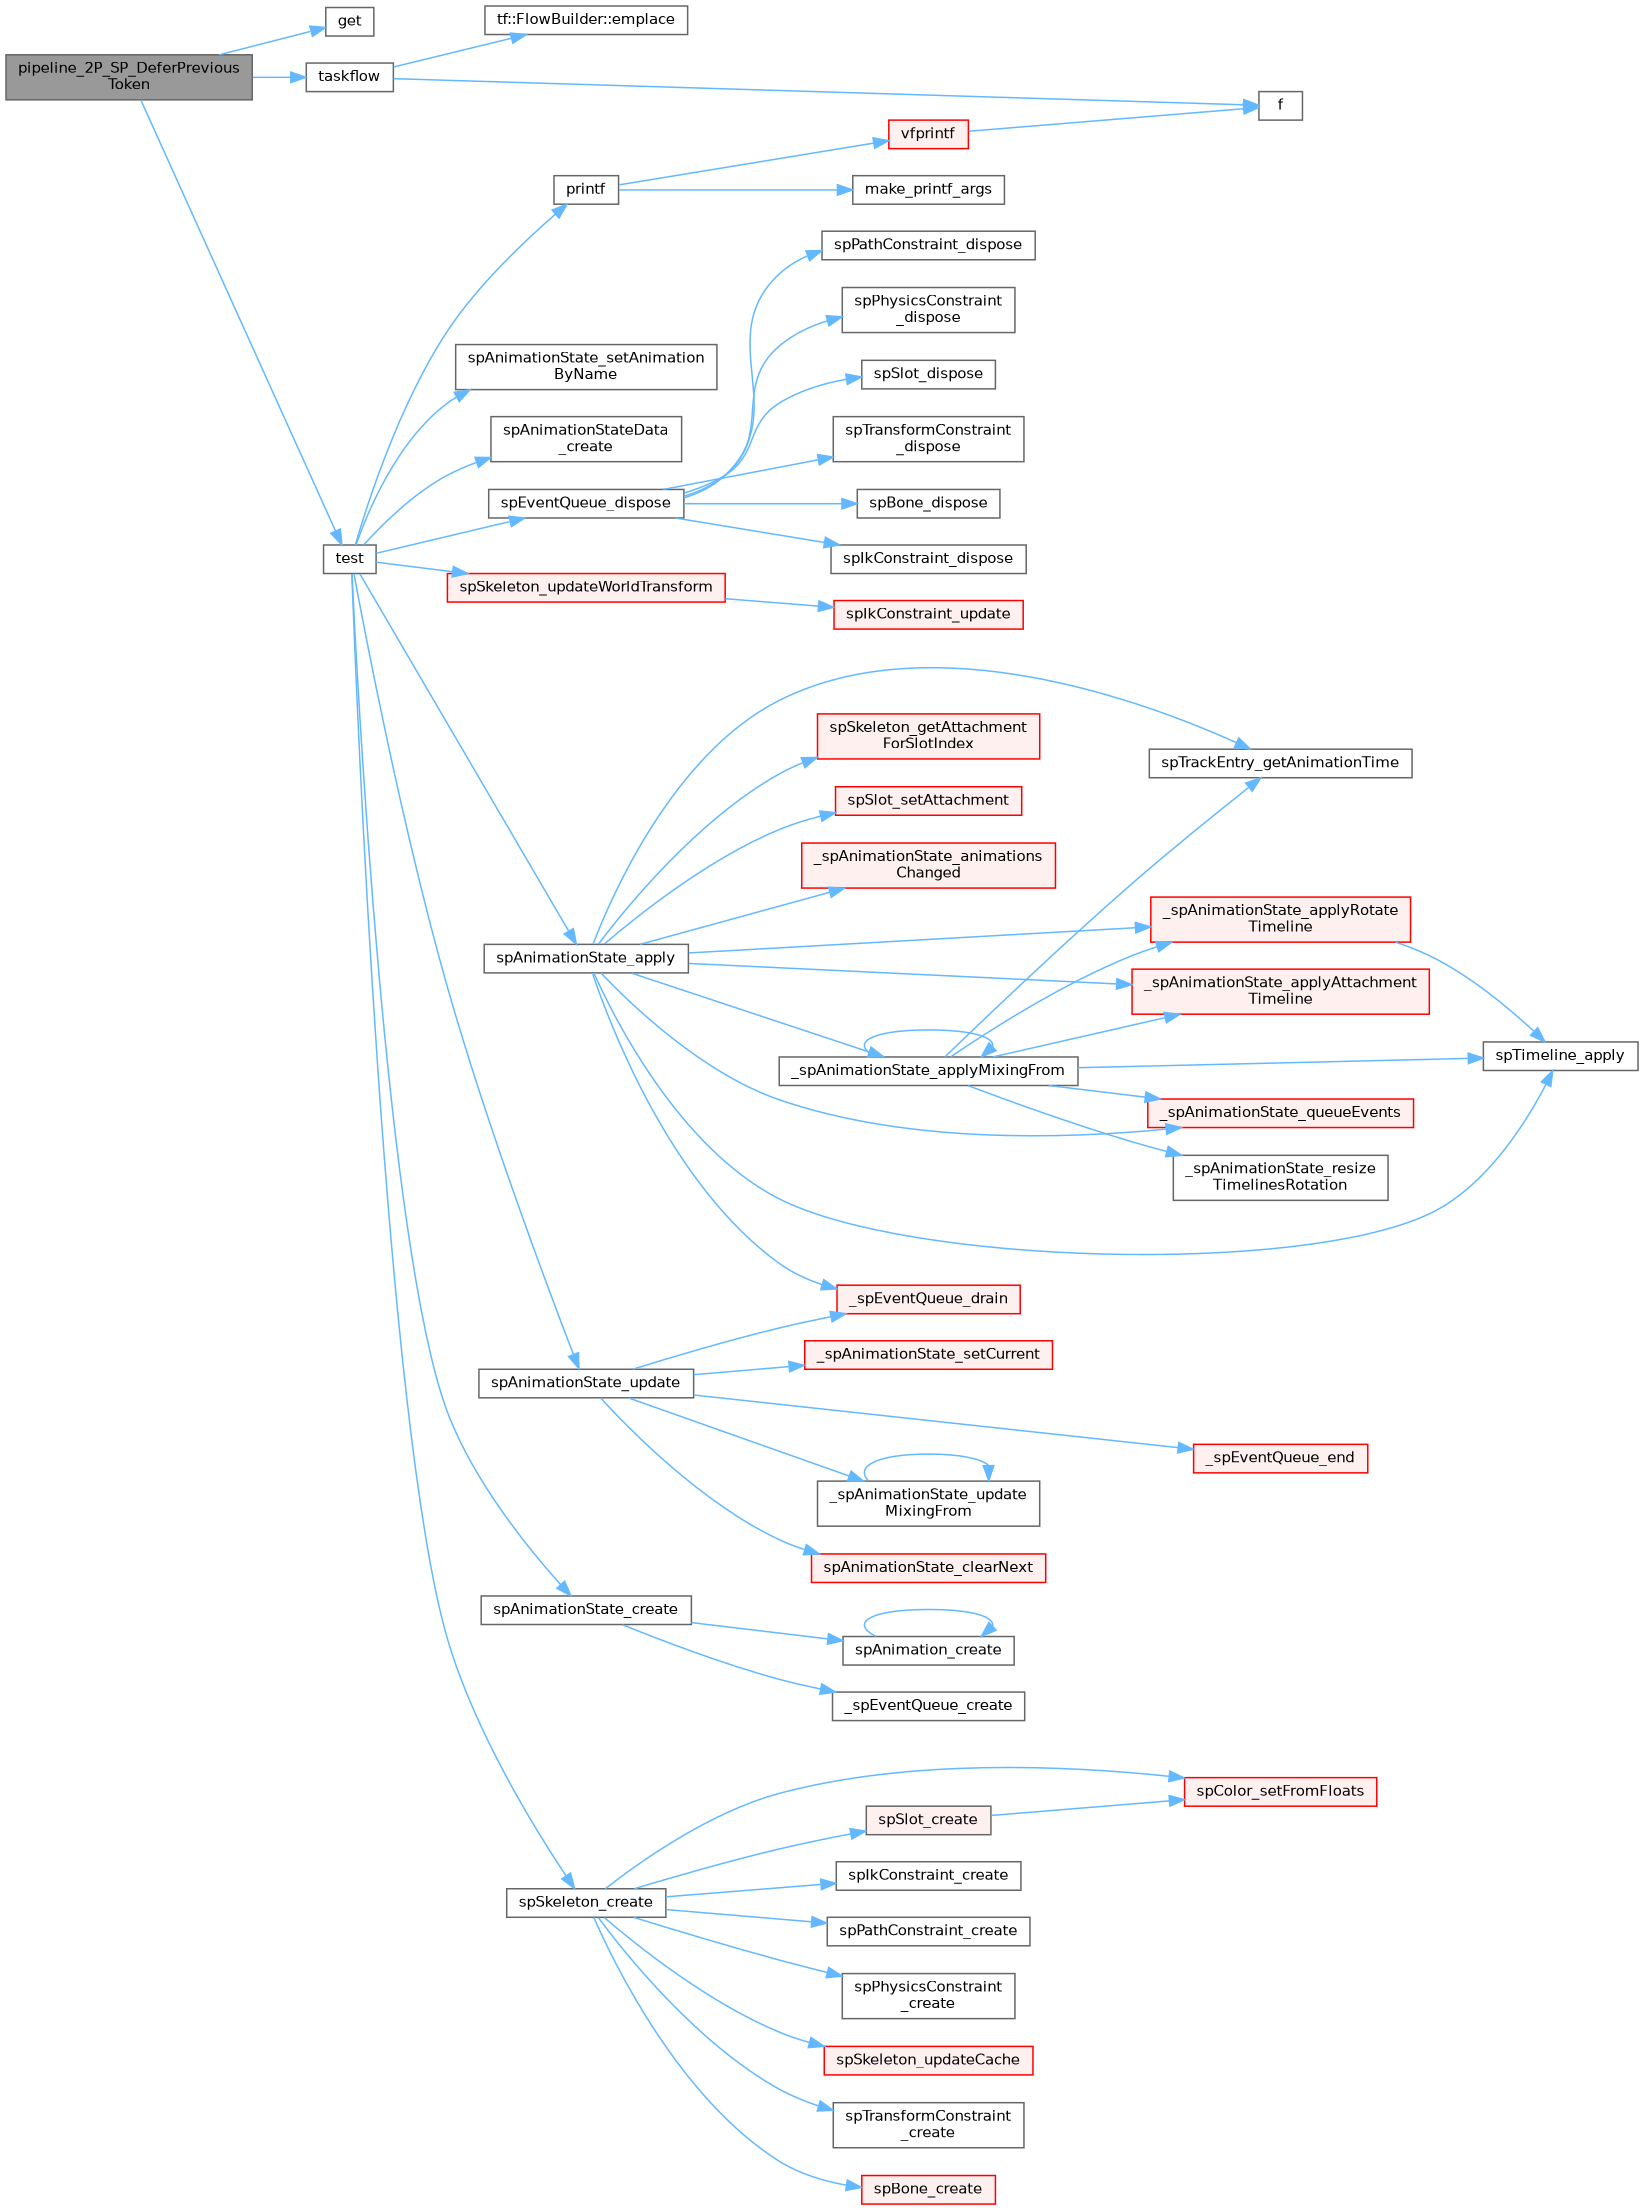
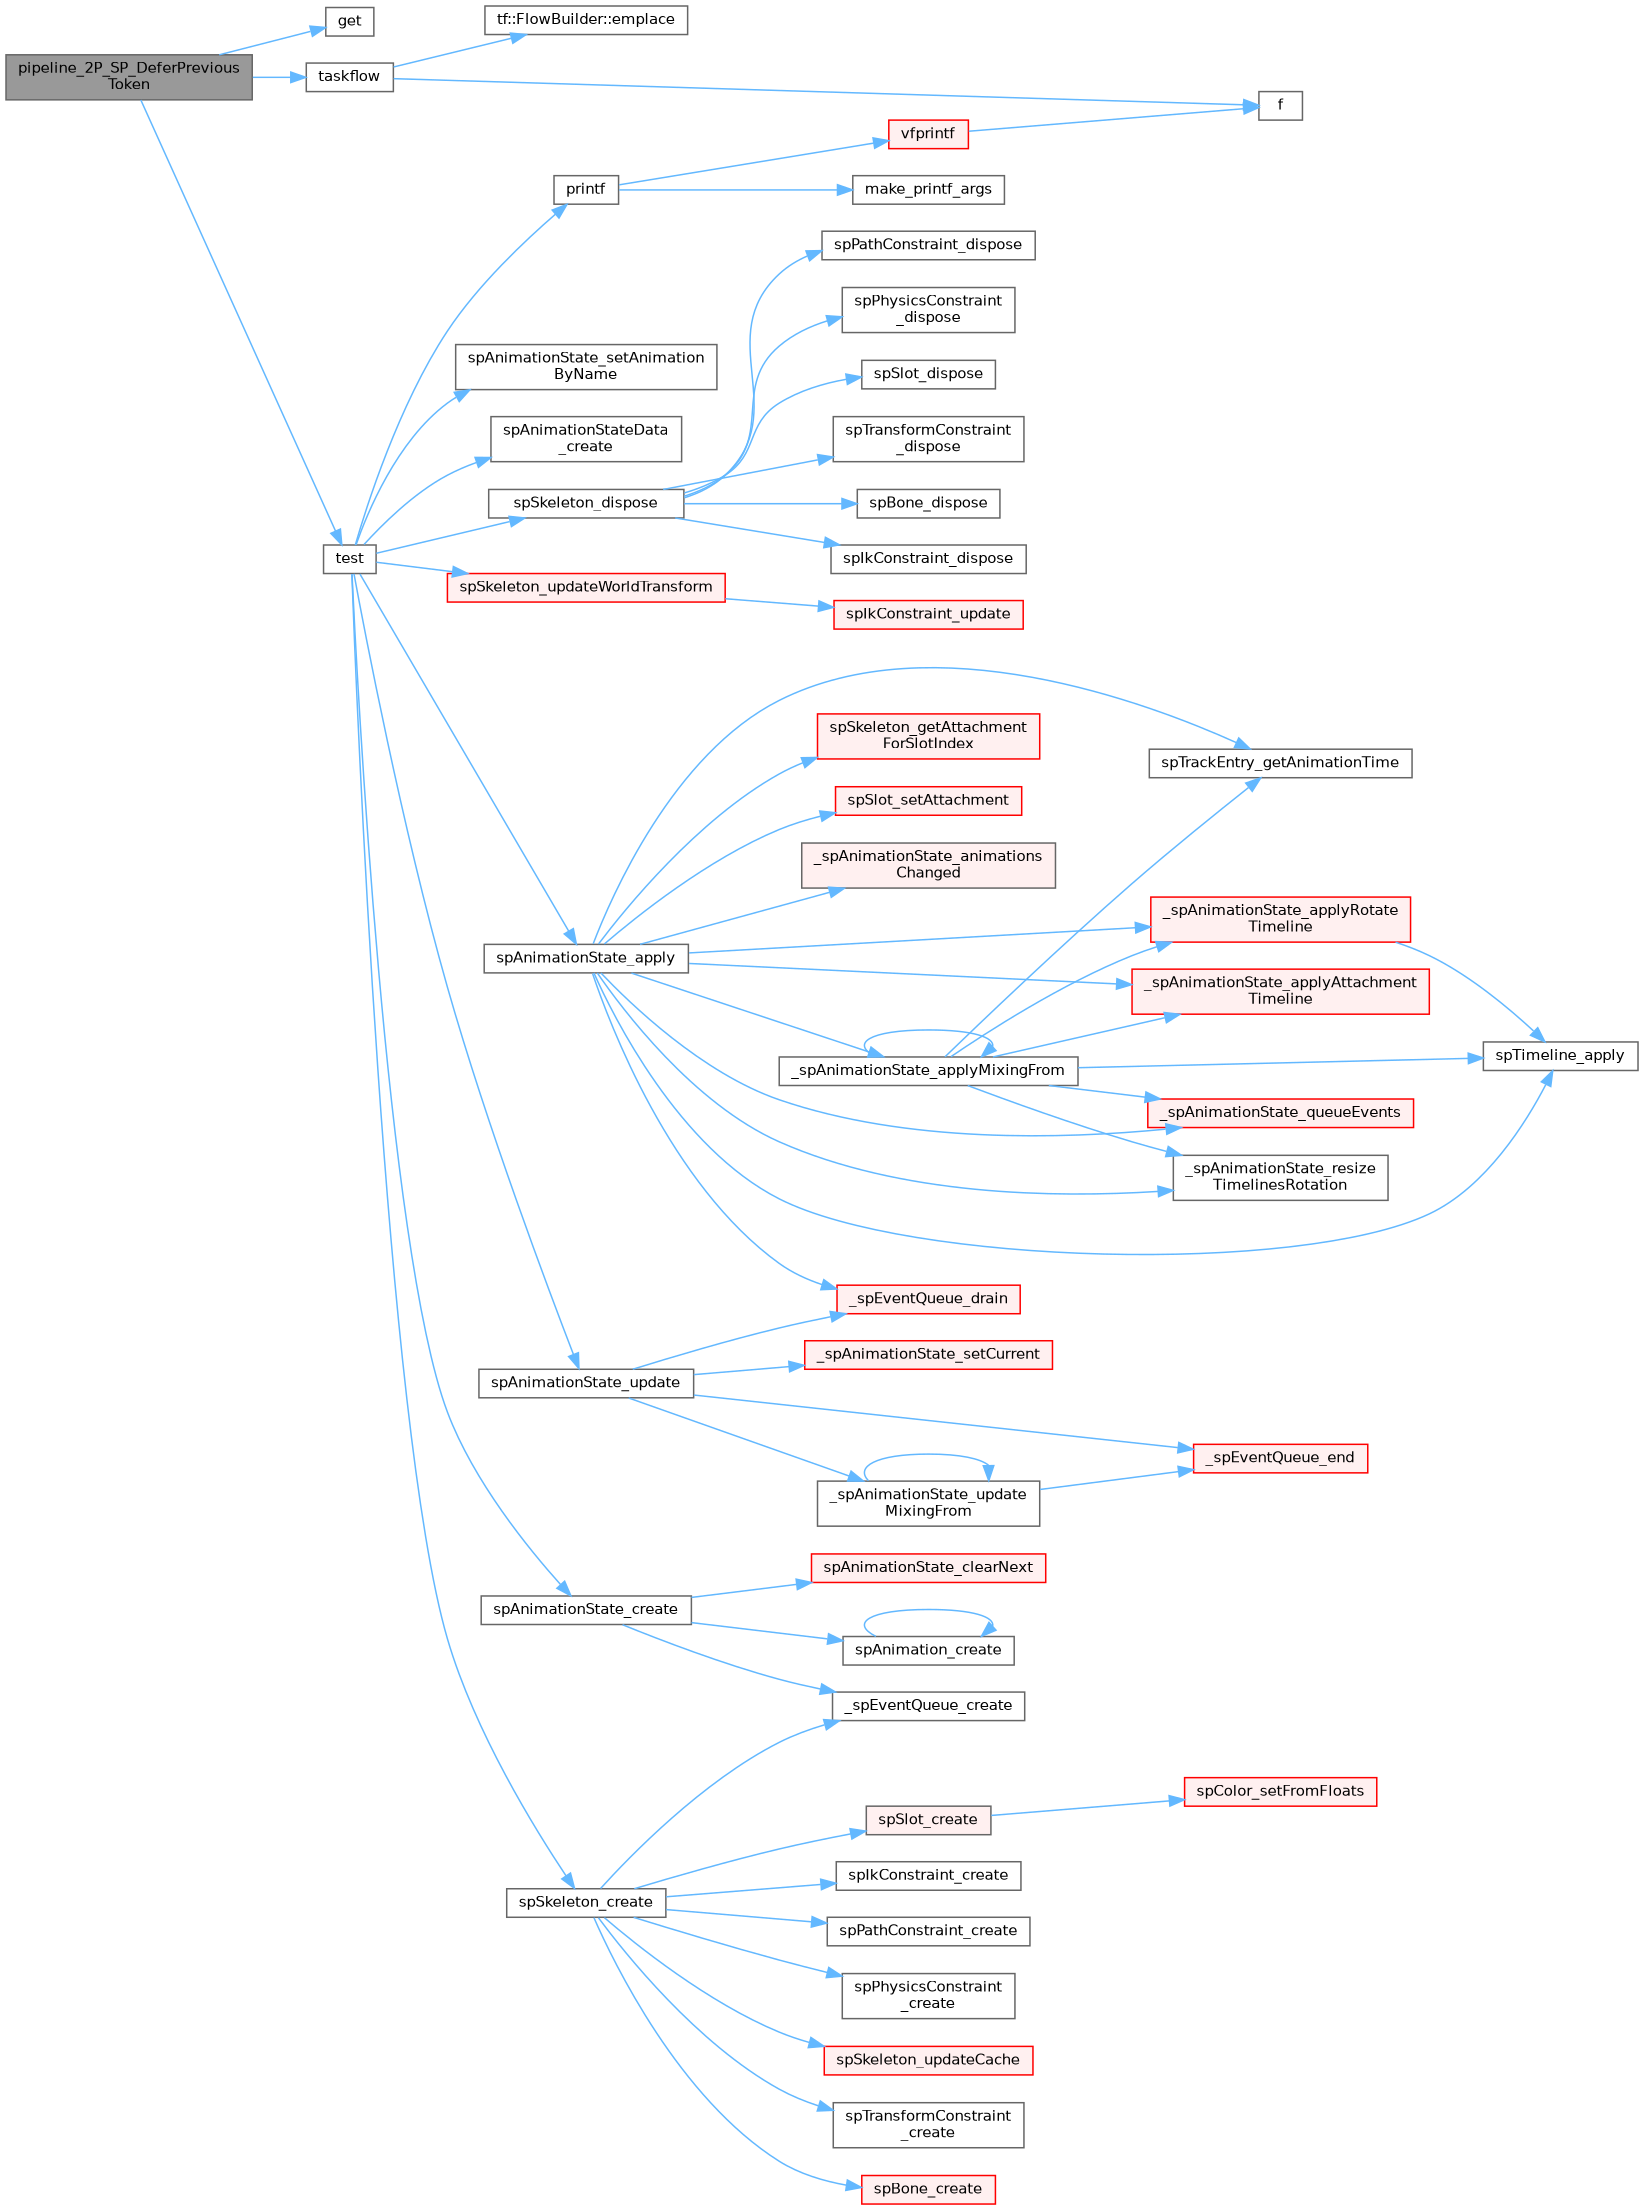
(586, 504) -> (586, 504)
(929, 866) -> (929, 866)
none -> (843, 1164)
none -> (1109, 1481)
(694, 1485) -> (744, 1591)
(874, 1776) -> (703, 1793)
